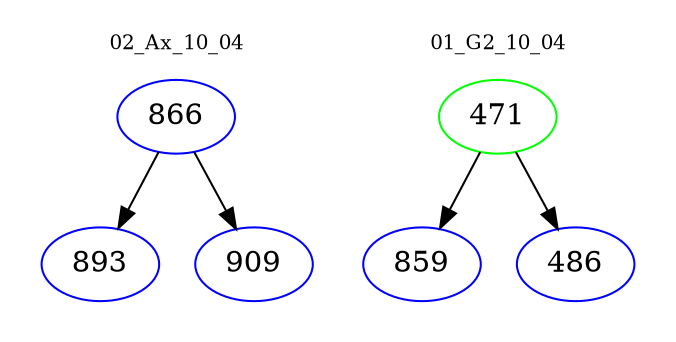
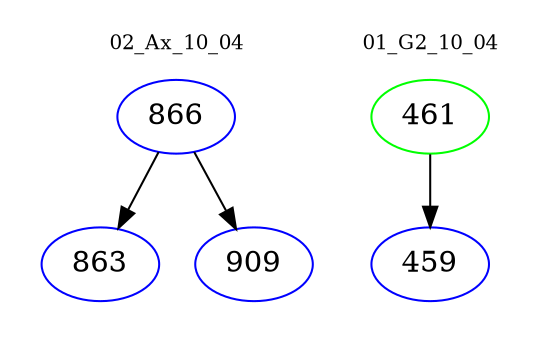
(498, 117) -> (430, 117)
(100, 264) -> (100, 264)
(422, 264) -> (430, 264)
(576, 264) -> none
